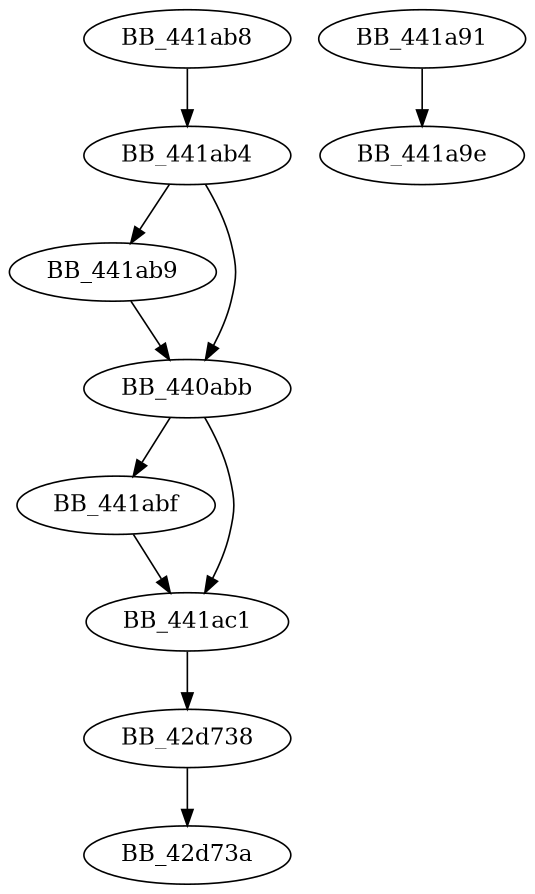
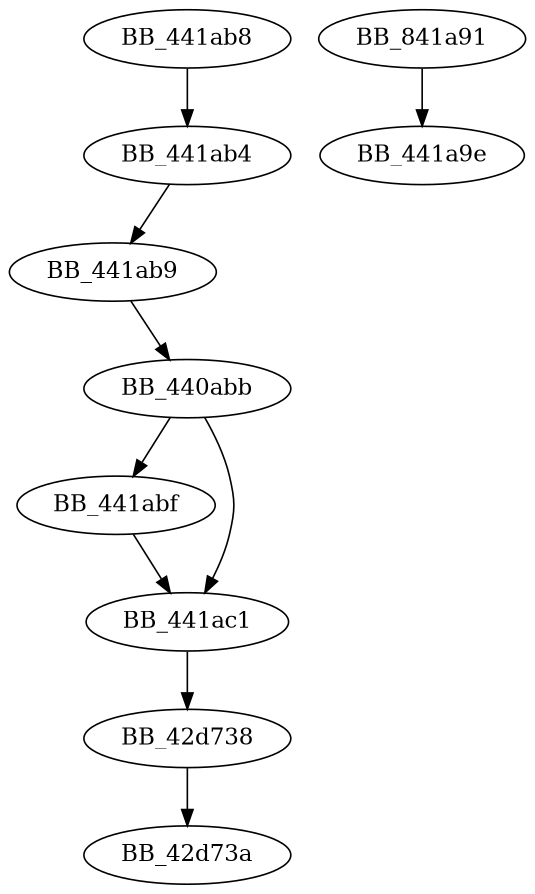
(422, 39) -> (422, 39)
(235, 264) -> none
